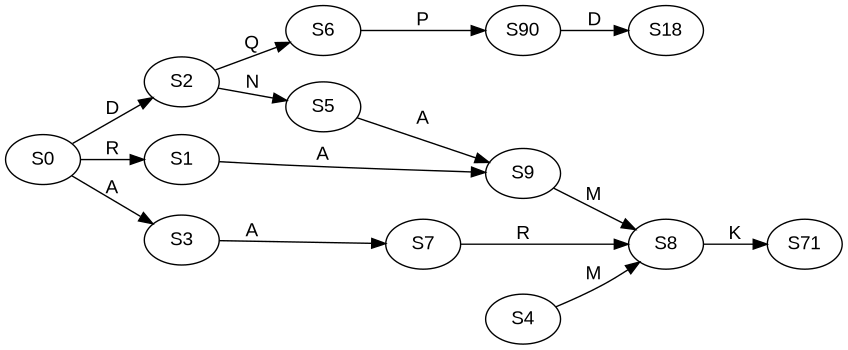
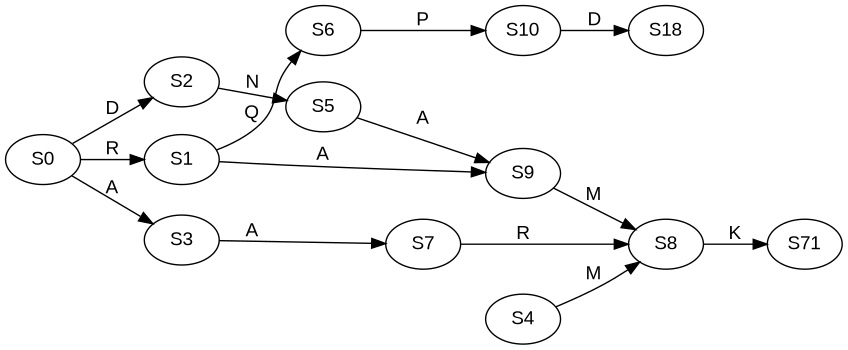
(523, 31) -> (523, 31)
(246, 59) -> (267, 117)
